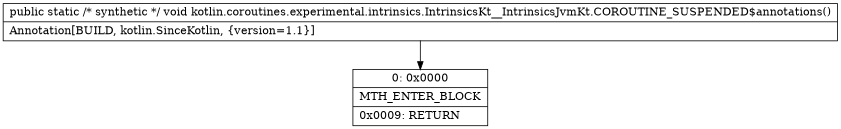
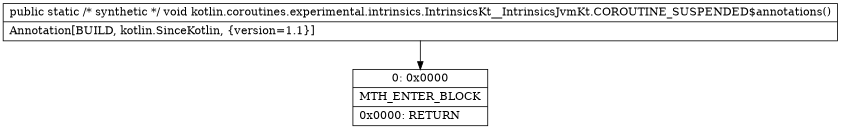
(415, 116) -> (415, 116)
